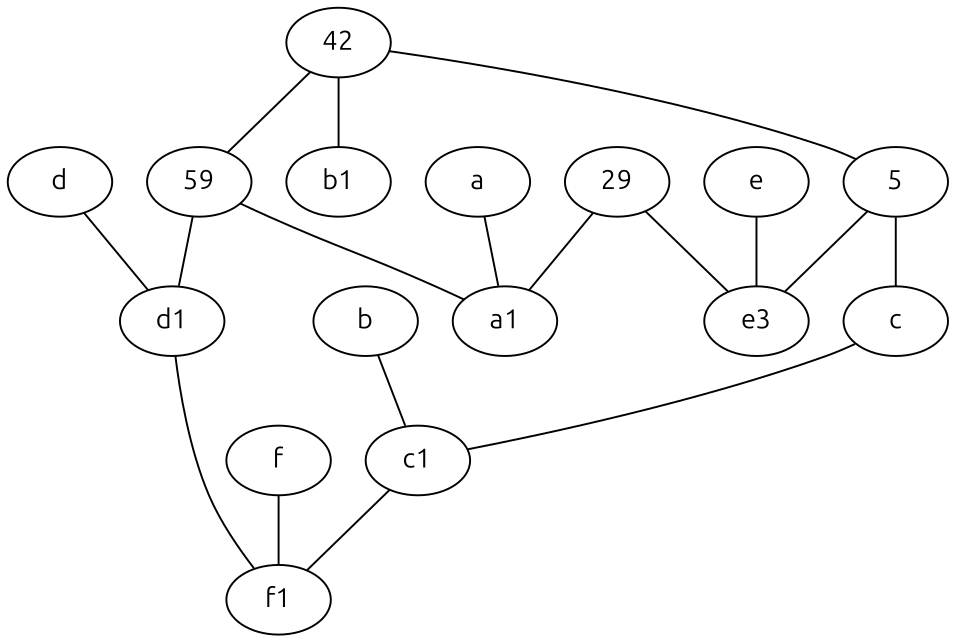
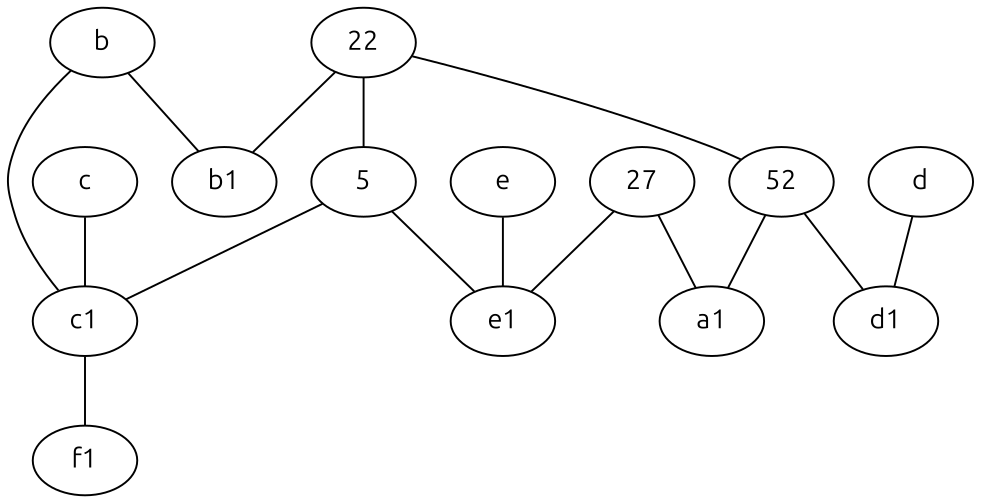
(339, 43) -> (364, 43)
none -> (163, 112)
(199, 182) -> (781, 182)
(478, 182) -> none
(617, 182) -> (642, 182)
(896, 252) -> (224, 251)
(756, 321) -> (503, 321)
(279, 460) -> none
(199, 468) -> none
